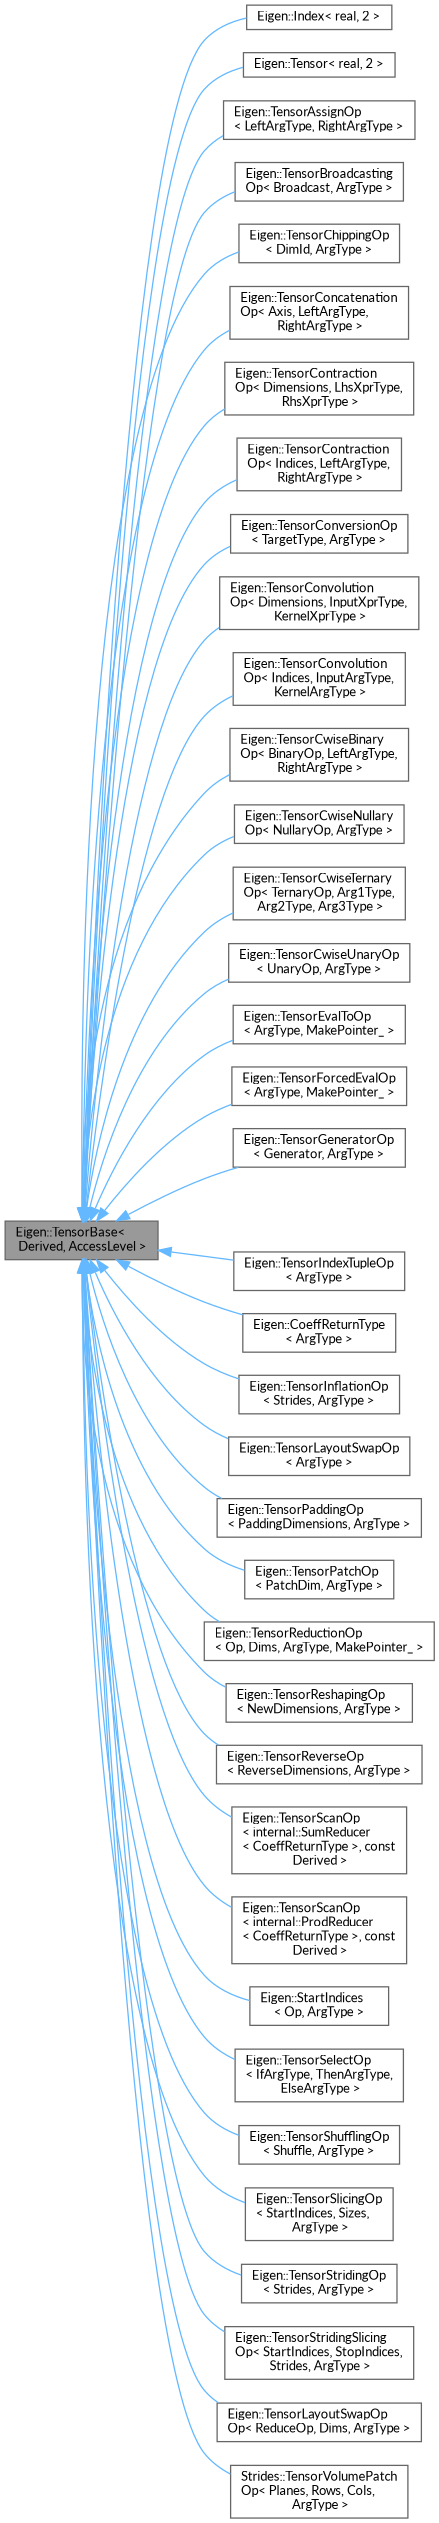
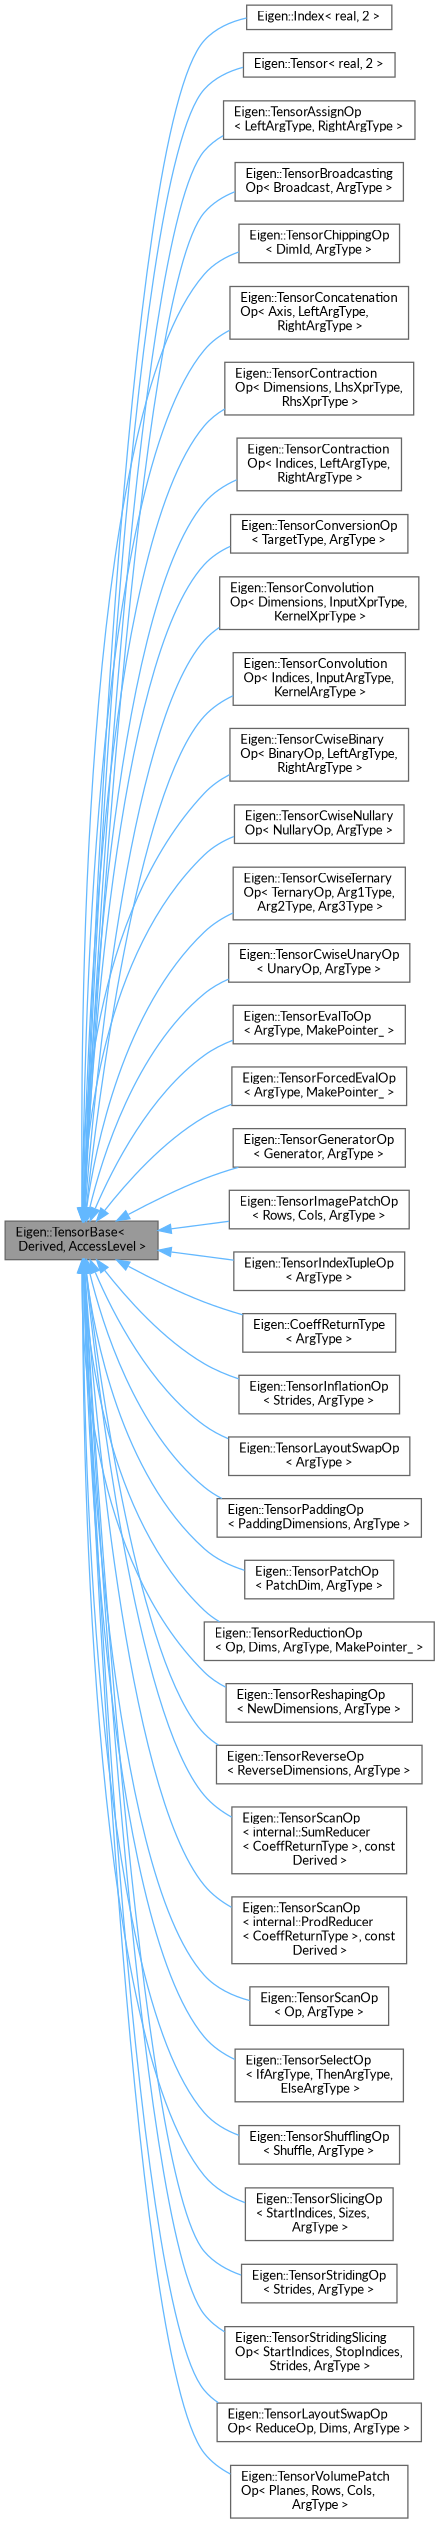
none -> (319, 1210)
(319, 2006) -> (319, 2006)
(319, 2492) -> (319, 2492)
